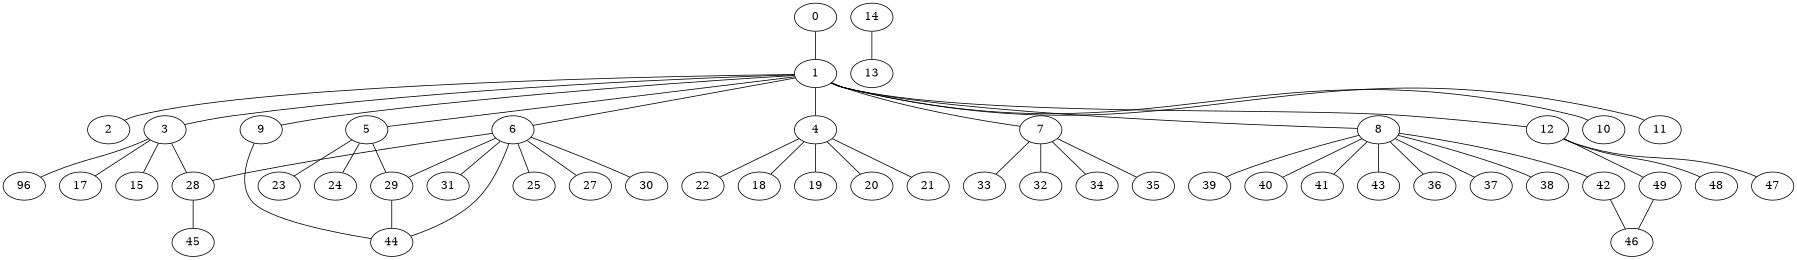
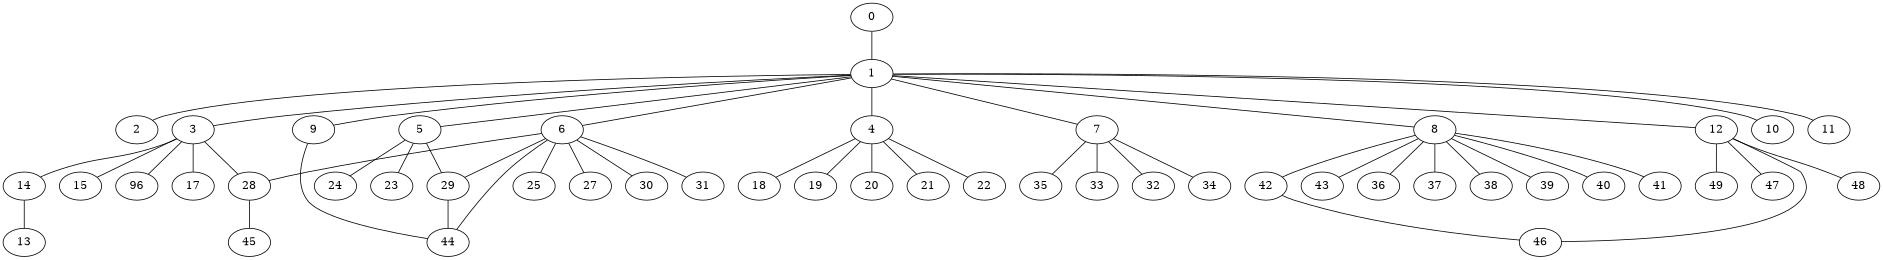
none -> (109, 158)
(1646, 214) -> (1737, 227)
